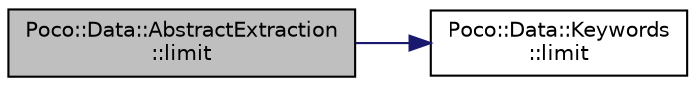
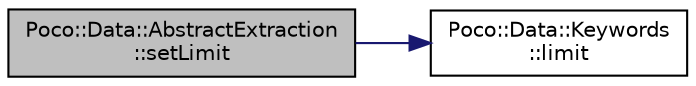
(182, 43) -> (182, 43)
